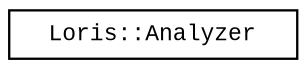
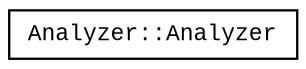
(153, 35) -> (153, 35)
